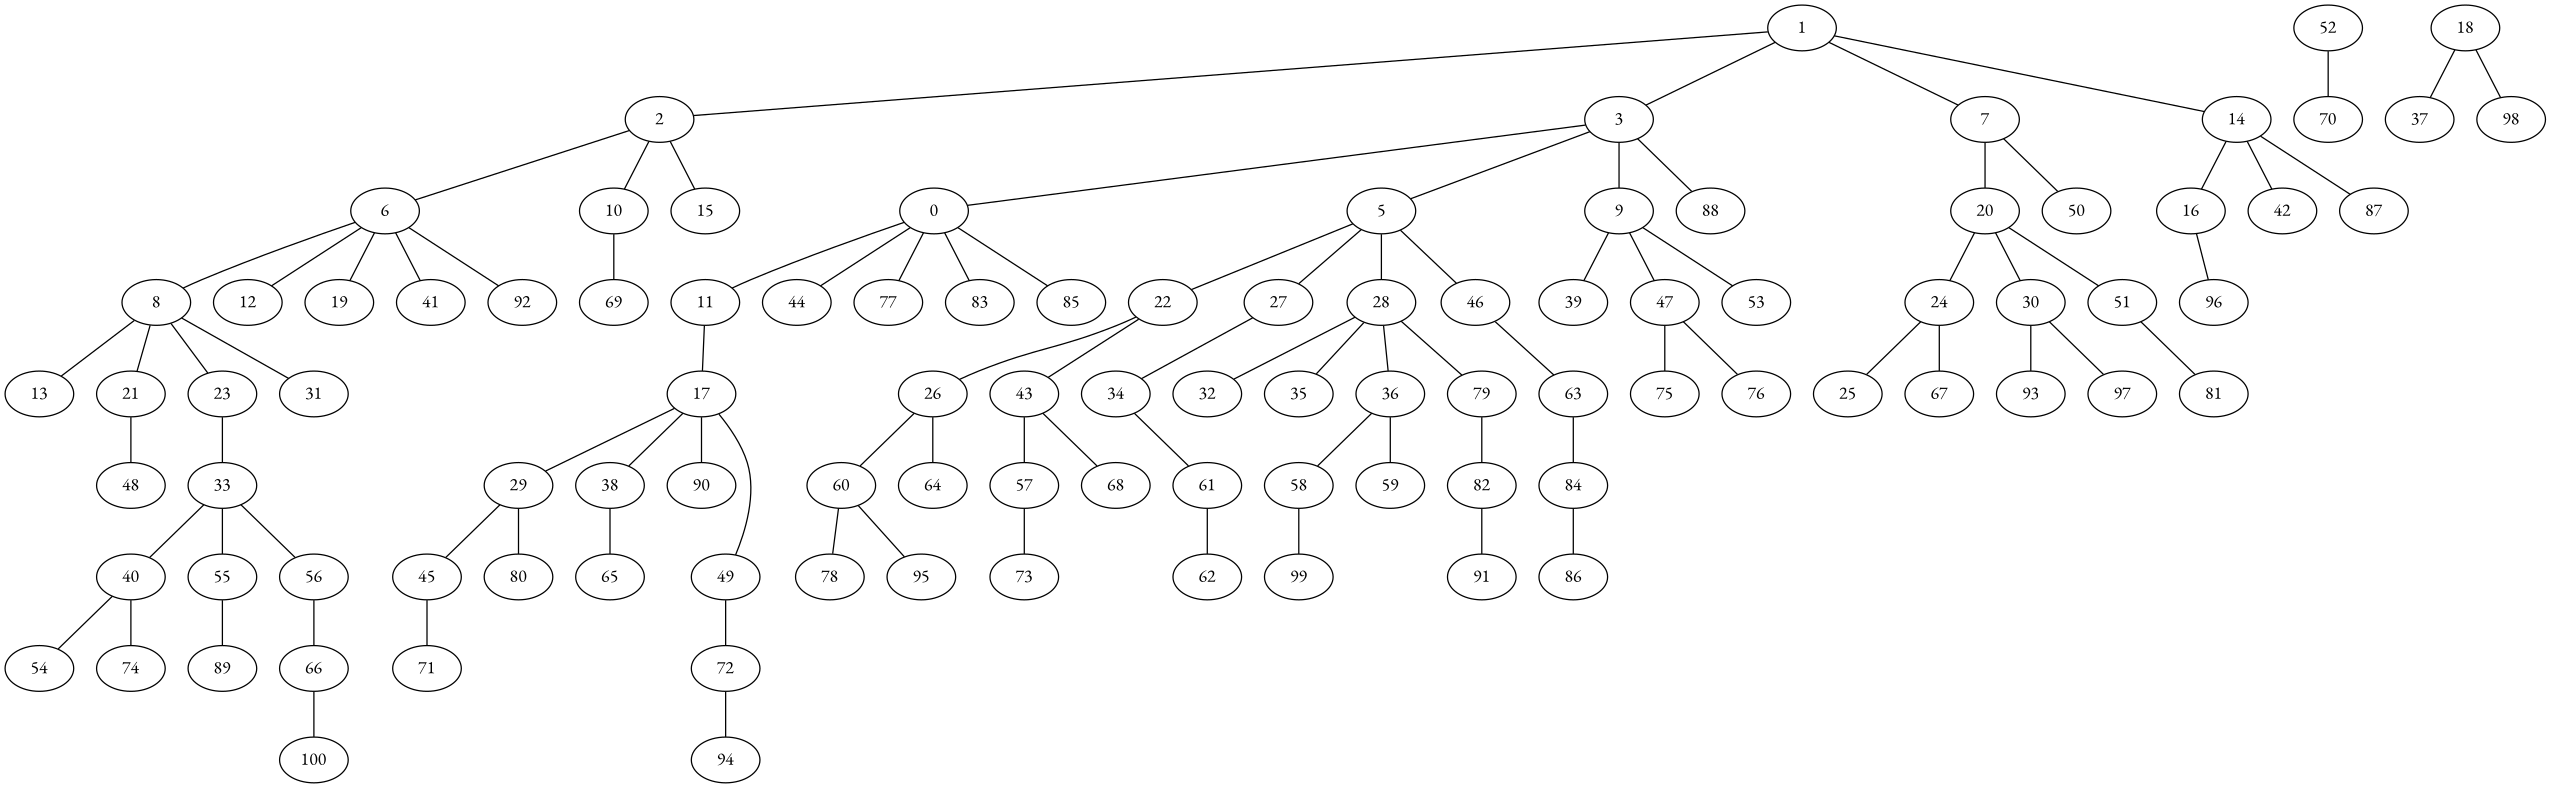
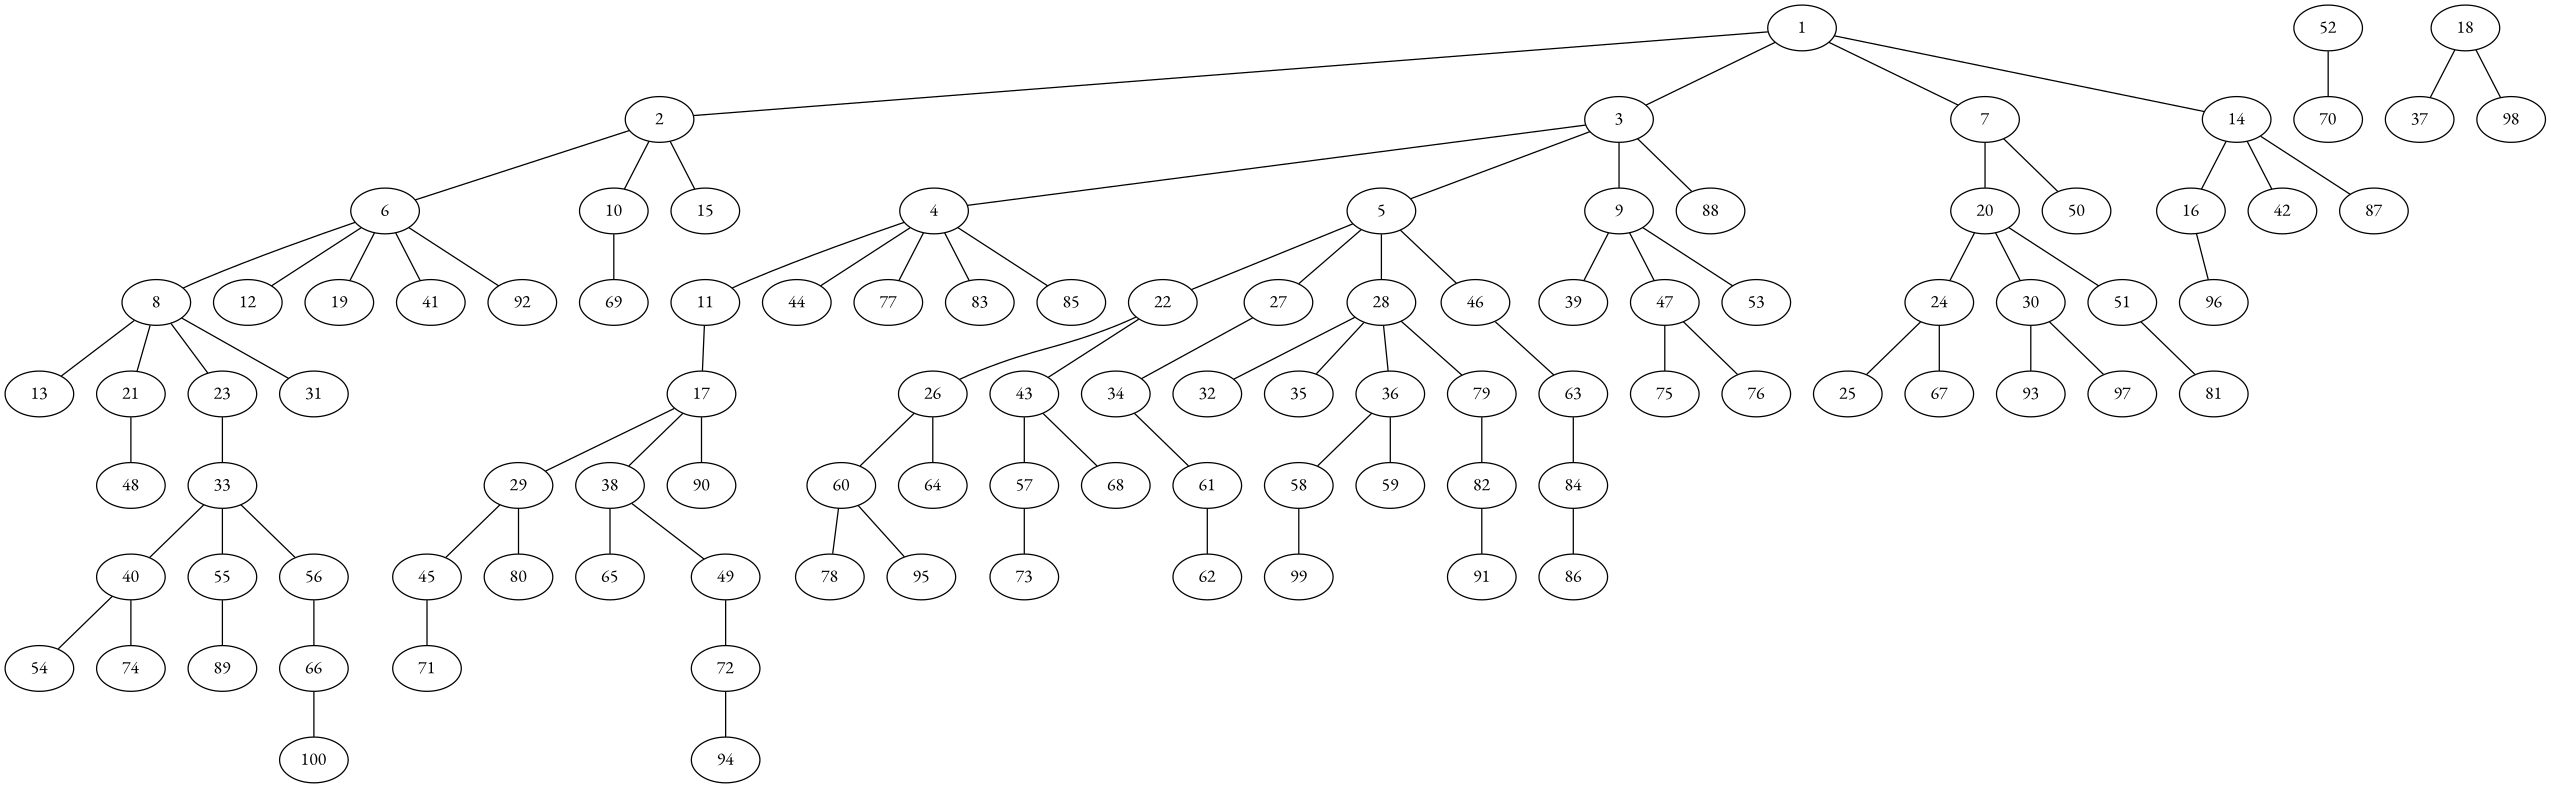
(934, 211) -> (934, 211)
(750, 481) -> (668, 531)
